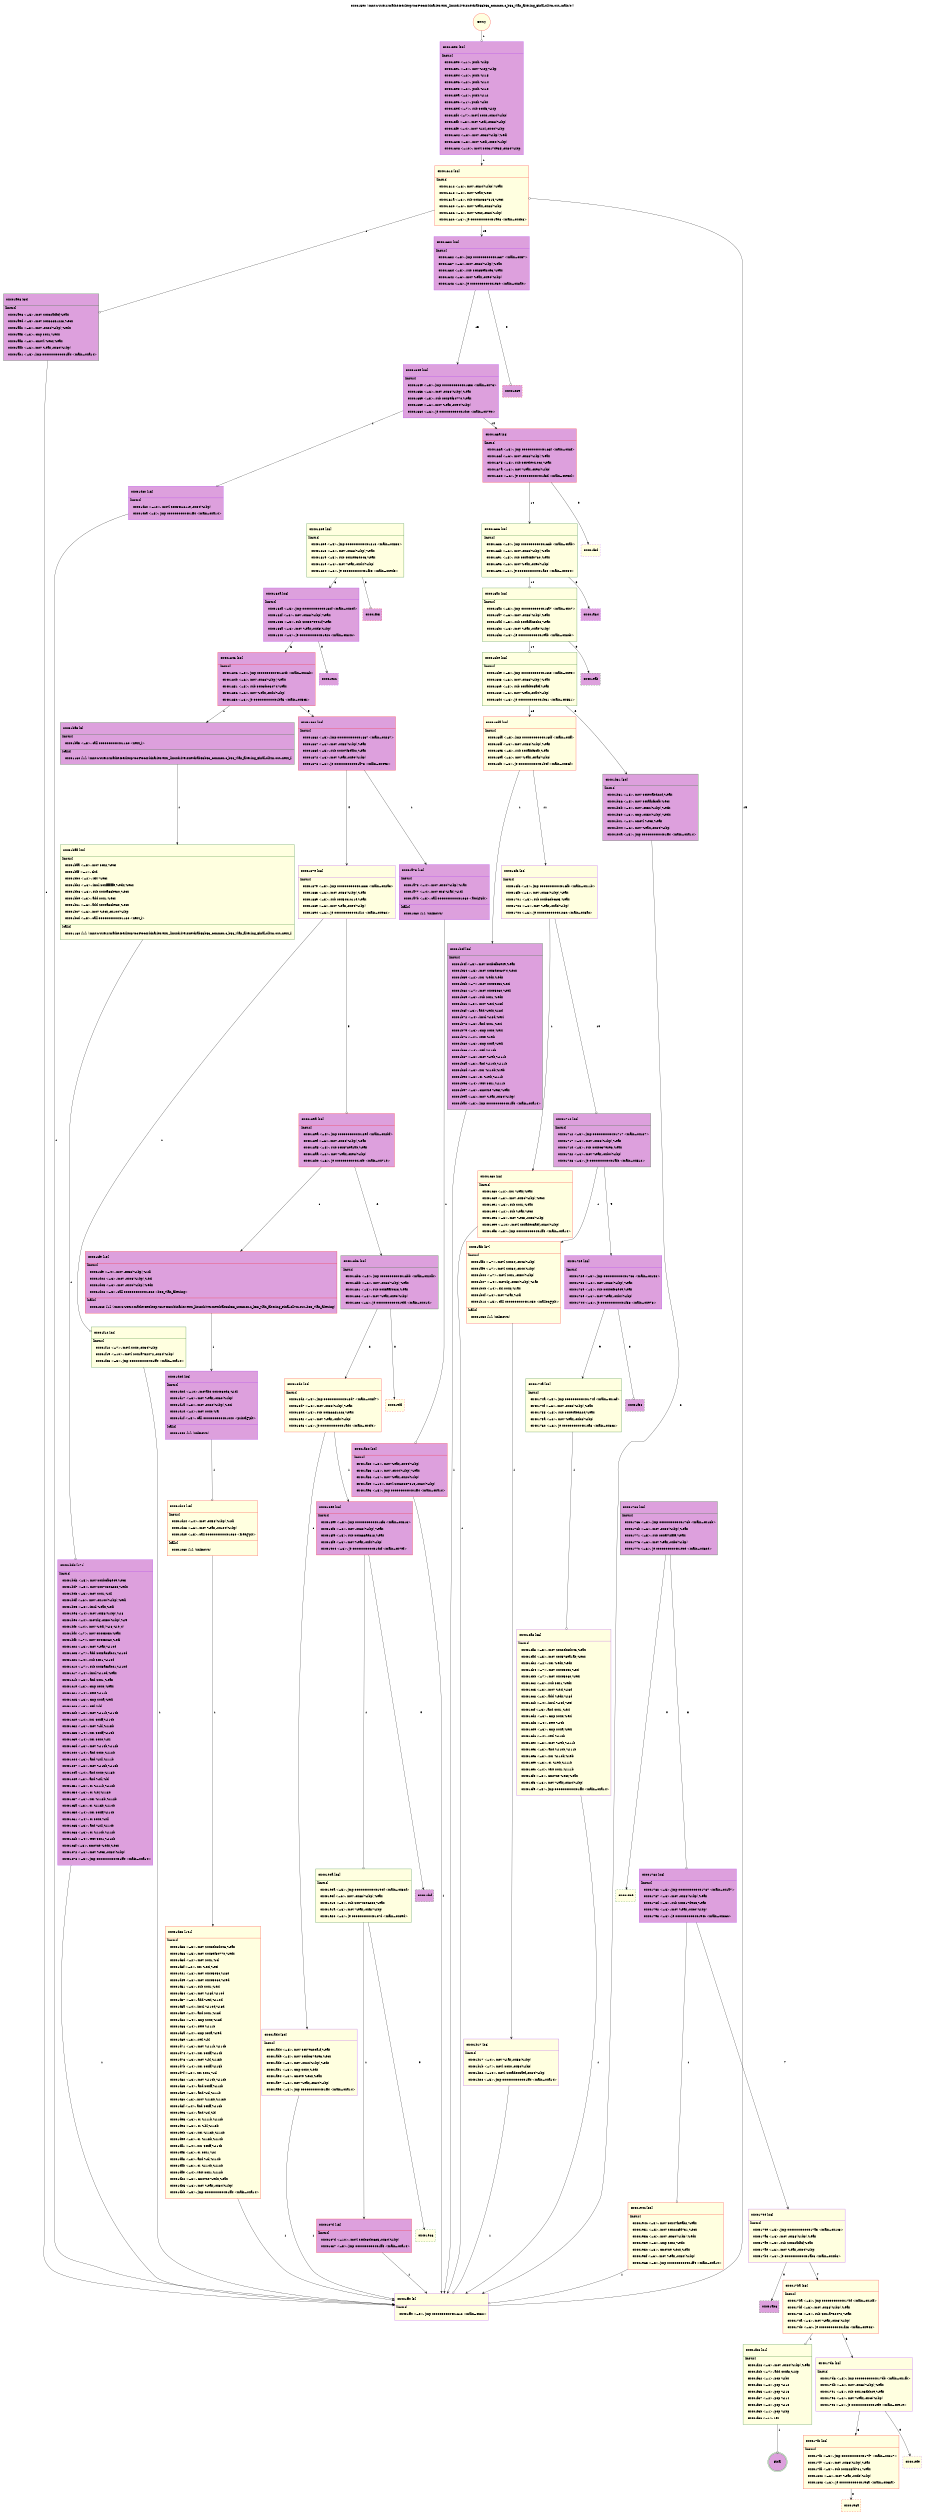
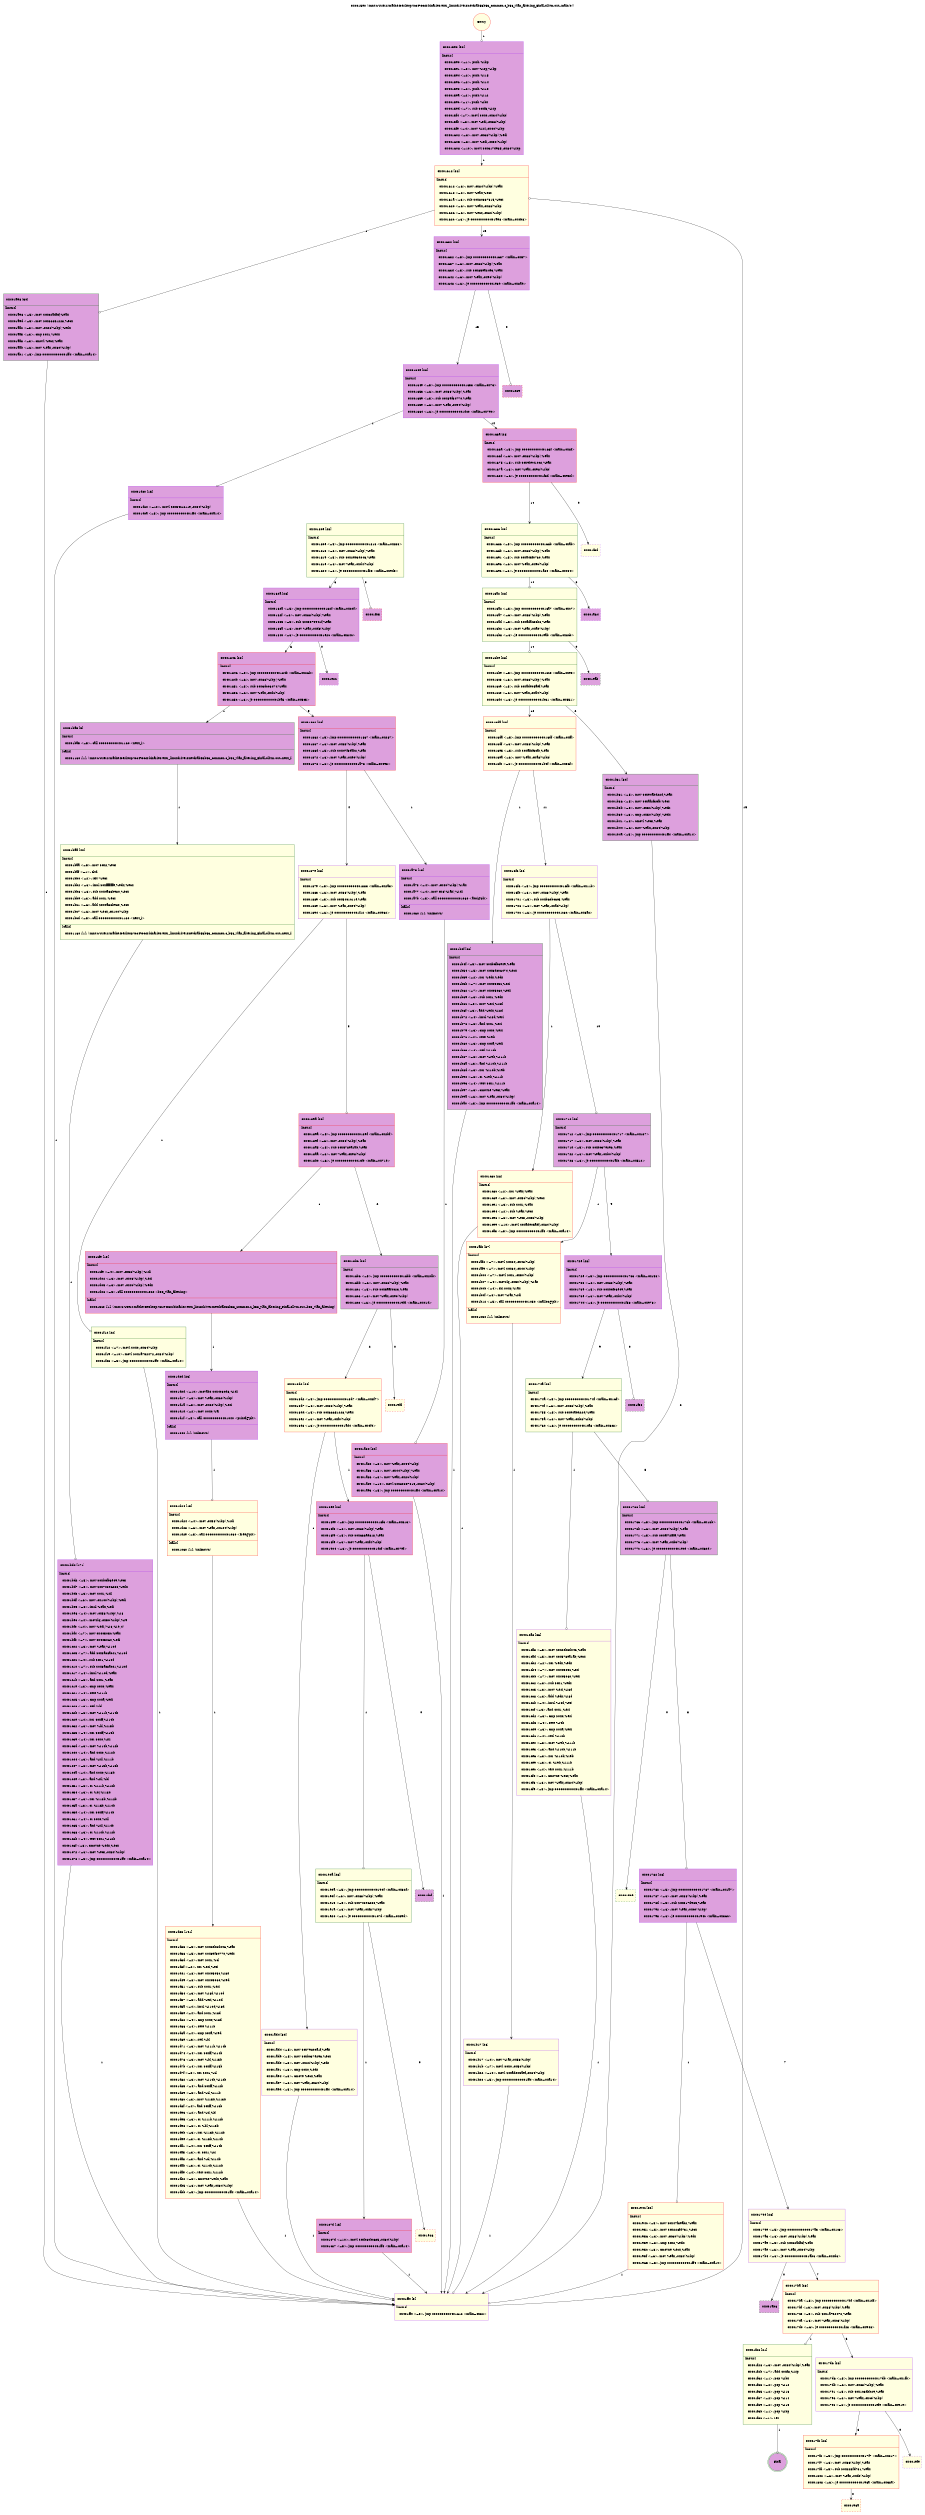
none -> (621, 1466)
(425, 2236) -> (425, 2236)
